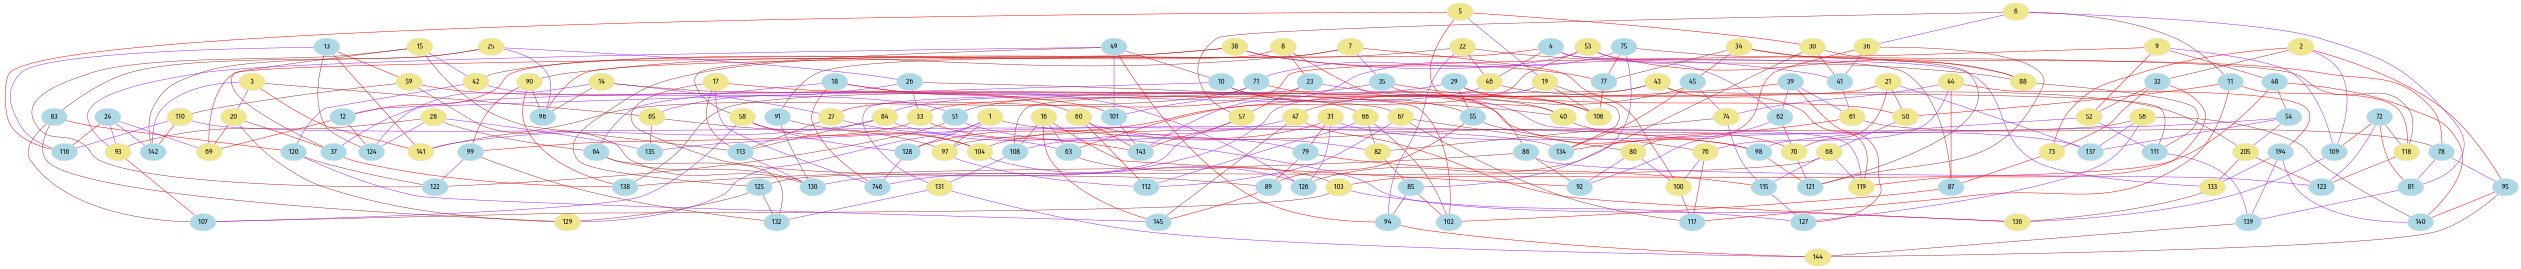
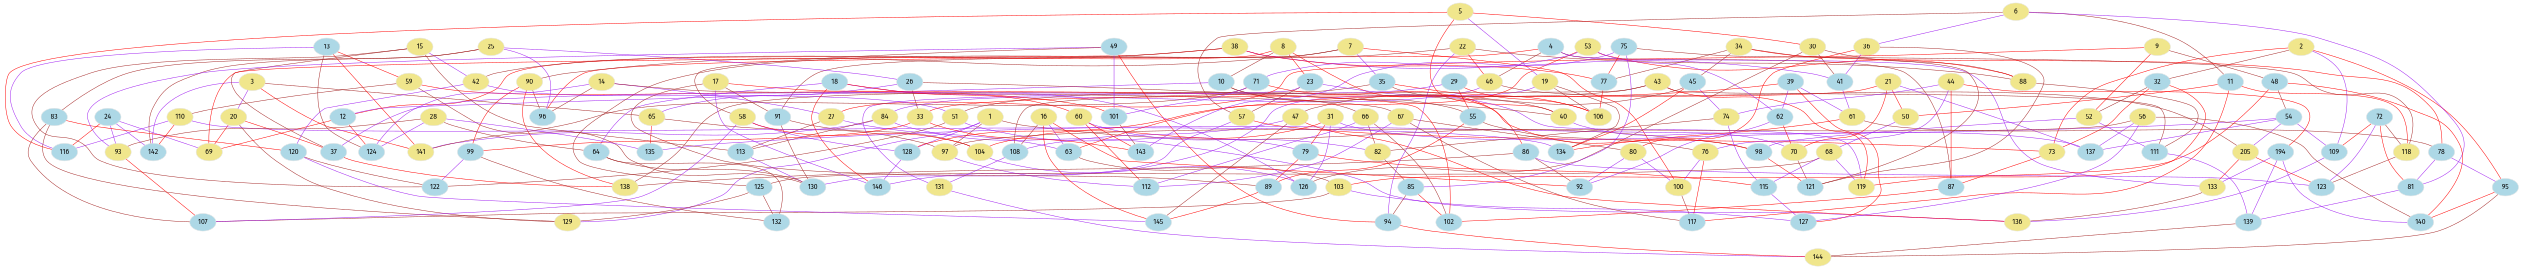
(2268, 64) -> (2312, 135)
(1176, 67) -> (1252, 64)
(1679, 103) -> none
(707, 115) -> (747, 99)
(955, 117) -> (955, 117)
(1191, 135) -> (1646, 140)
(1679, 135) -> (1679, 135)
(625, 187) -> (625, 187)
(878, 187) -> (878, 187)
(858, 205) -> none
